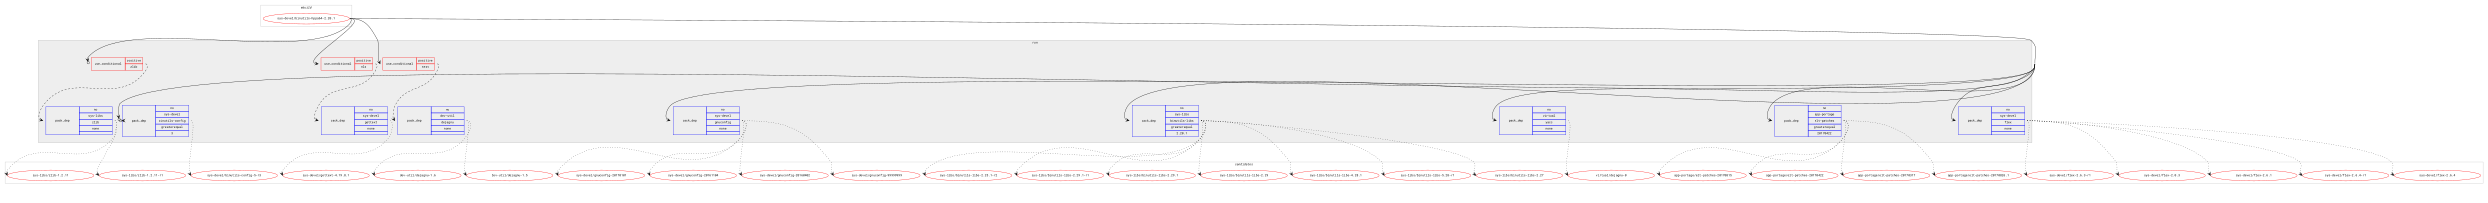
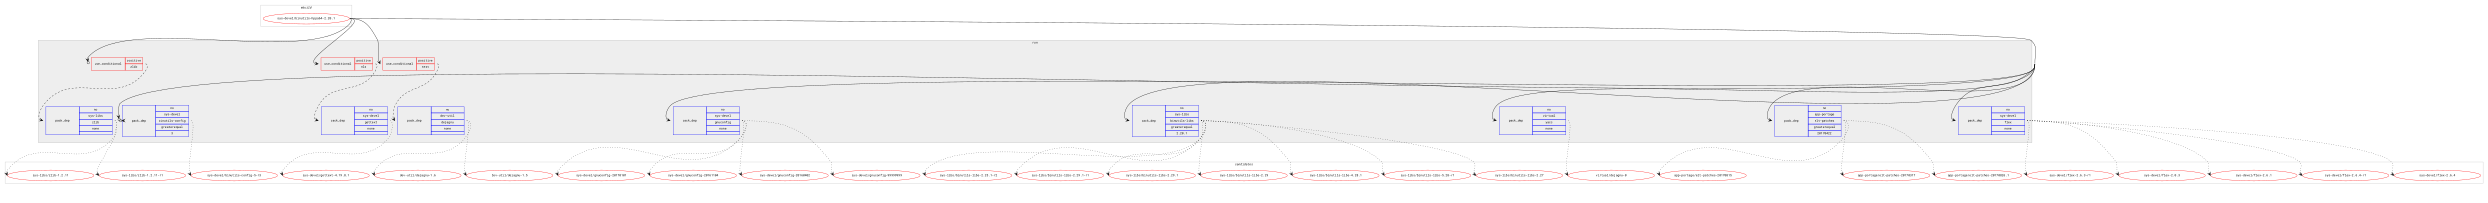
(1795, 176) -> none
